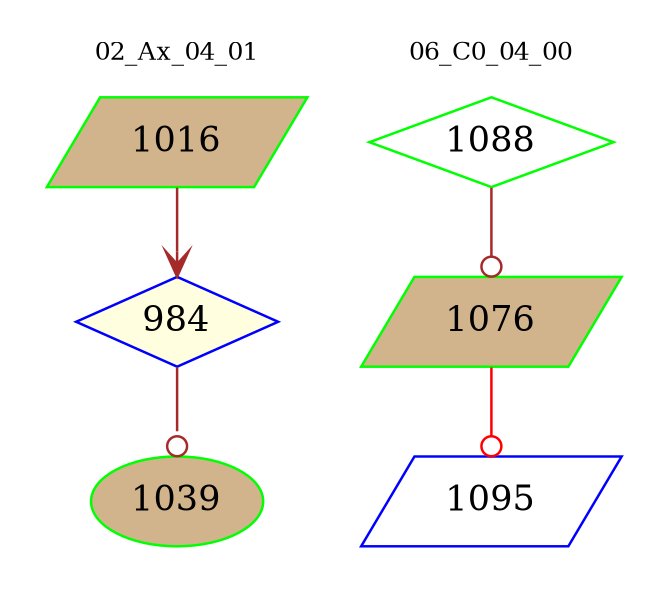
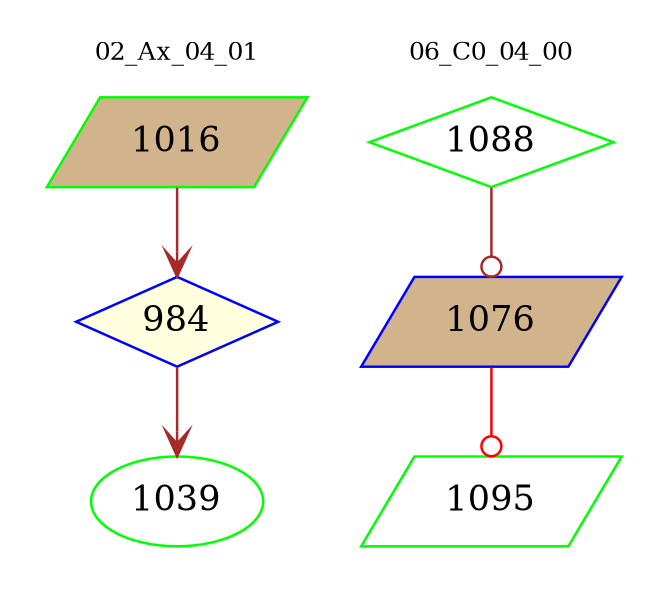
(491, 322) -> (491, 322)
(177, 399) -> (177, 399)
(177, 501) -> (177, 501)
(491, 501) -> (491, 501)
